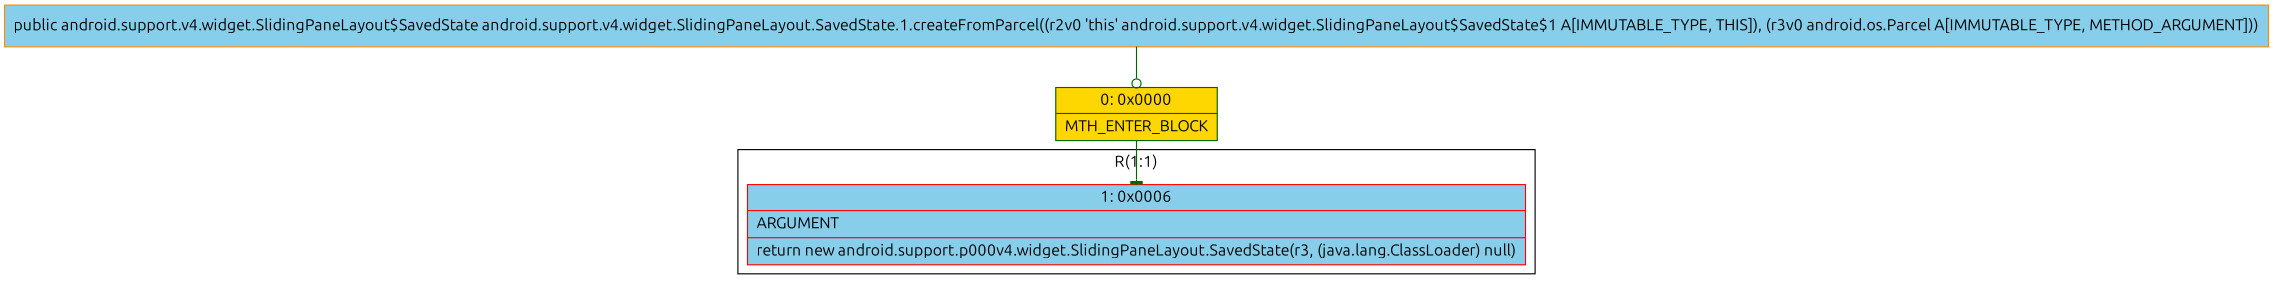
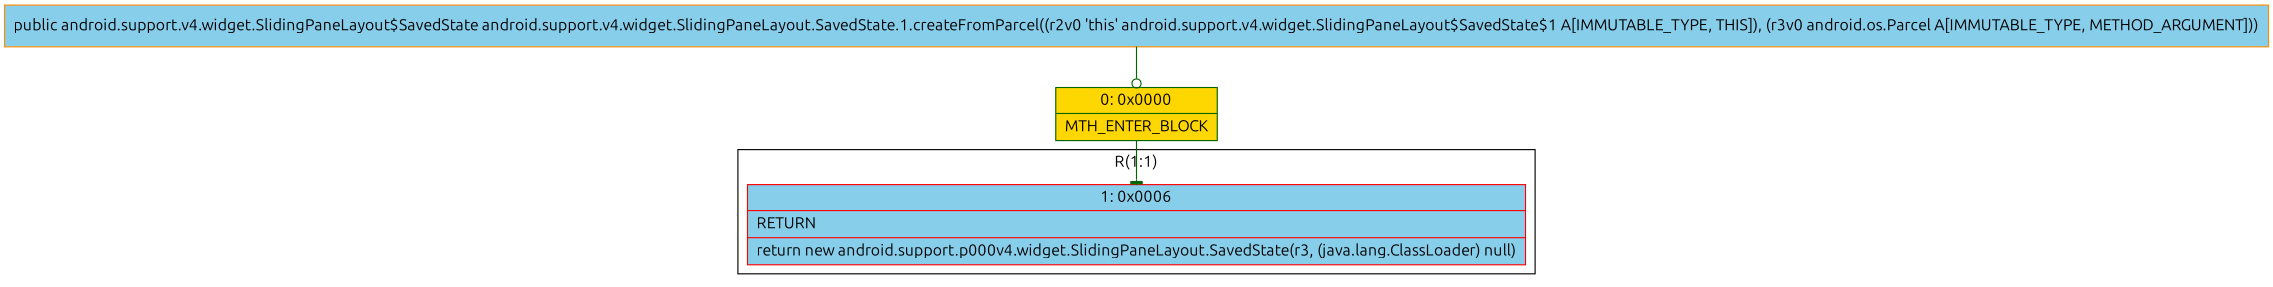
(798, 224) -> (786, 224)
